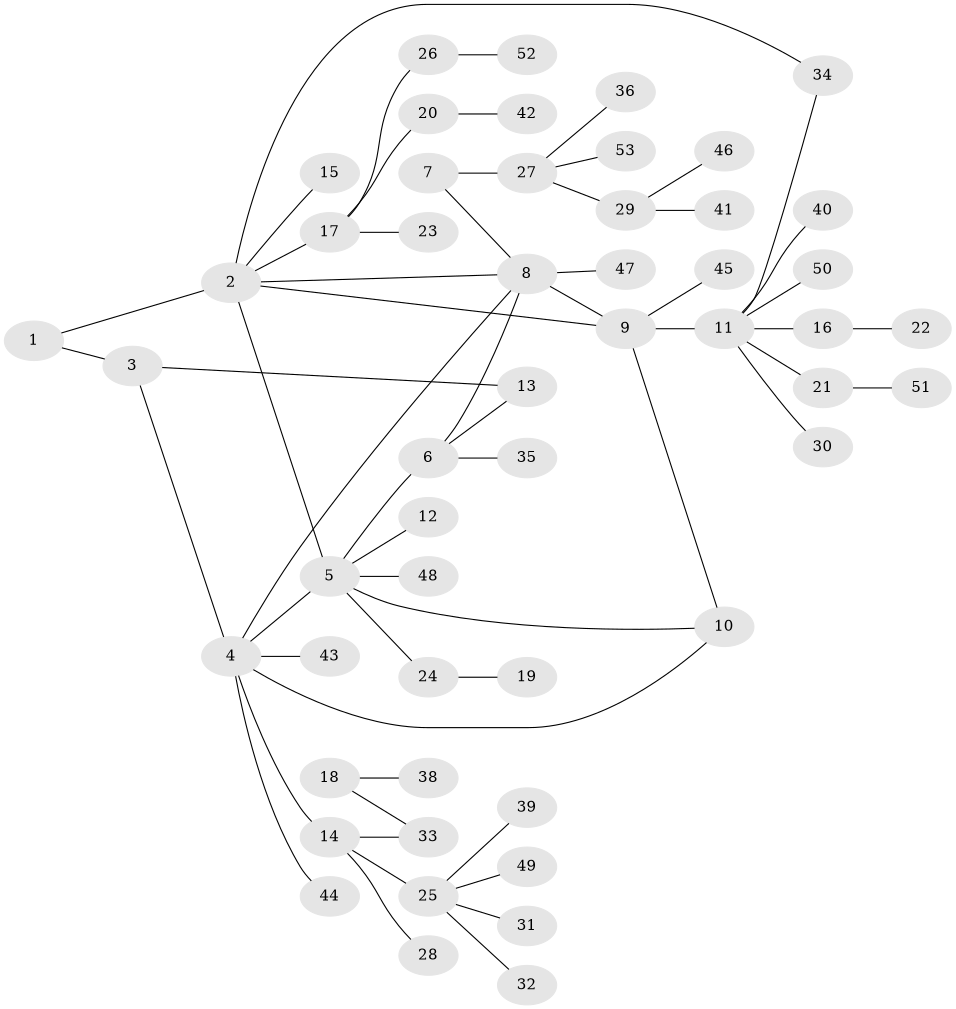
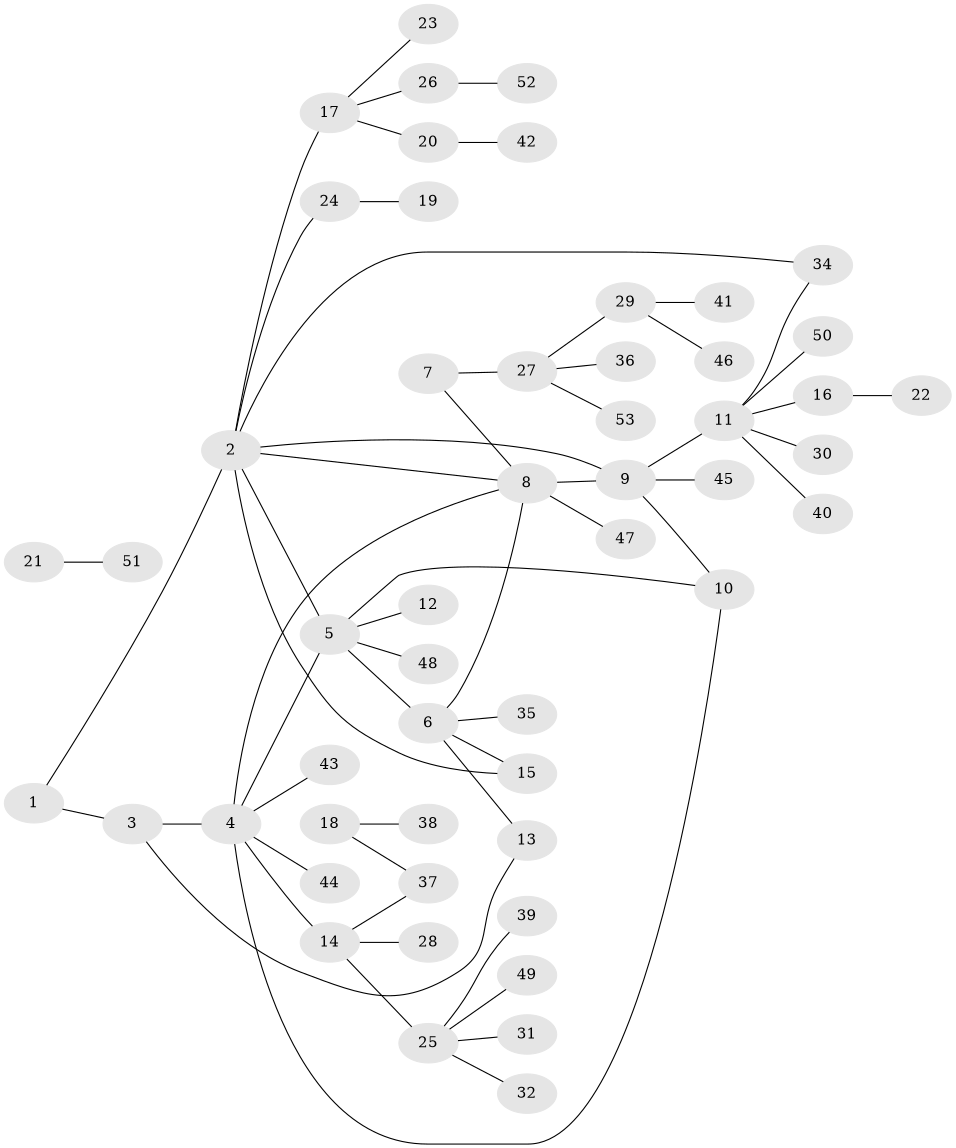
(774, 358) -> none
(379, 627) -> (265, 321)
none -> (478, 748)
(428, 837) -> (428, 883)
